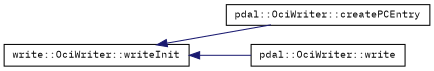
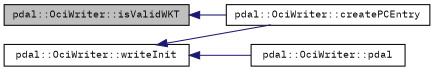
none -> (97, 15)
(97, 55) -> (97, 55)
(328, 55) -> (328, 55)
